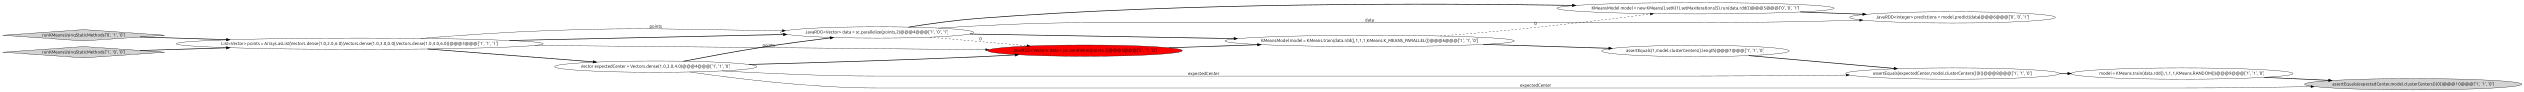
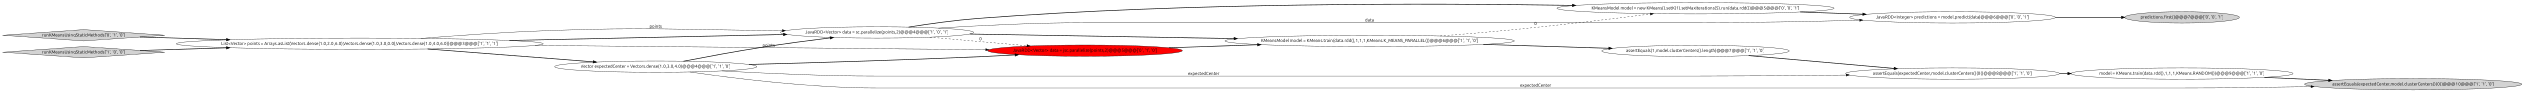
none -> (2182, 17)
